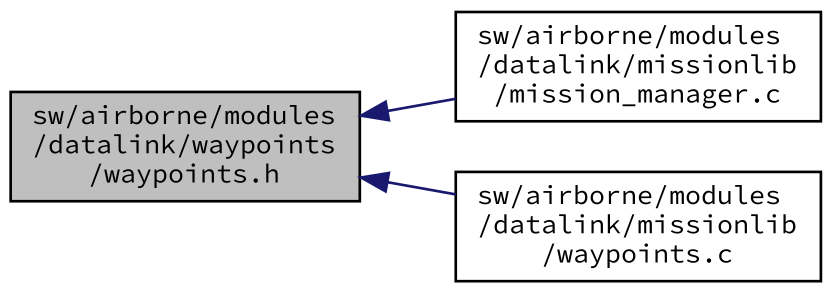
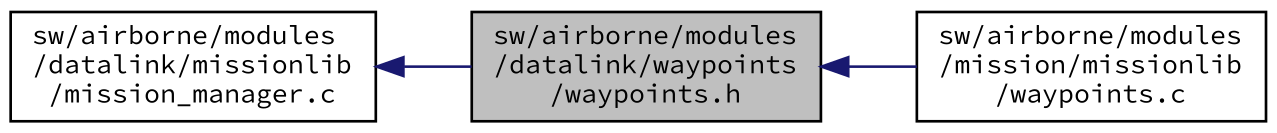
(422, 105) -> (438, 67)
(638, 227) -> (1091, 67)
